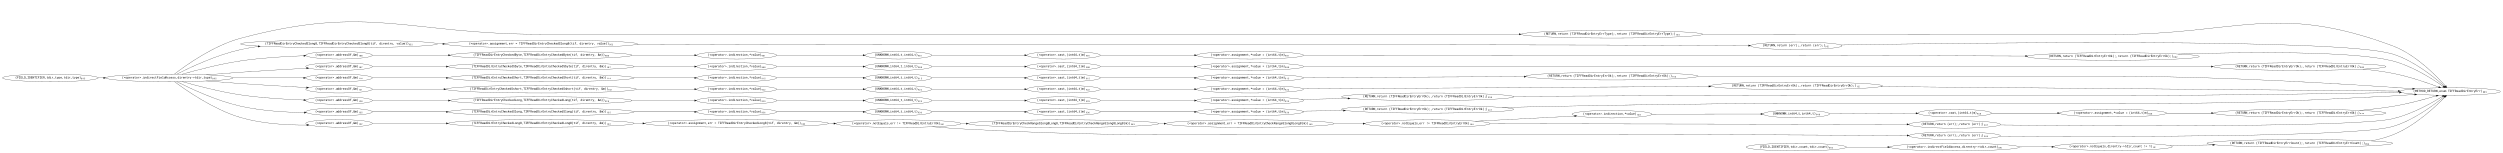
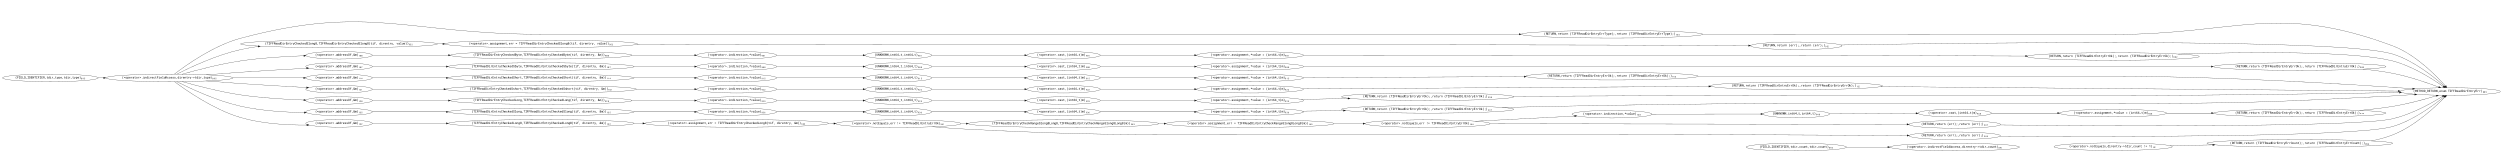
(2036, 147) -> none
